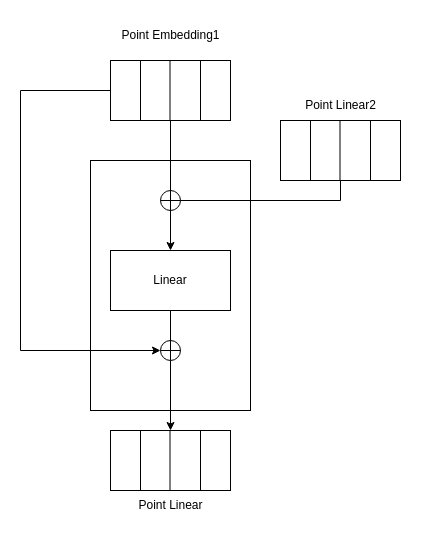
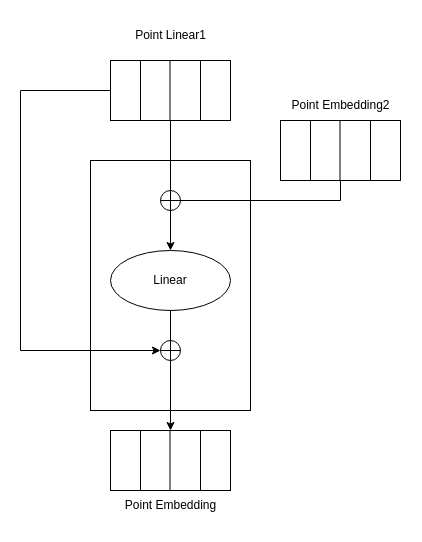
(171, 36) -> (171, 36)
(341, 106) -> (341, 106)
(171, 281) -> (171, 281)
(171, 506) -> (171, 506)
